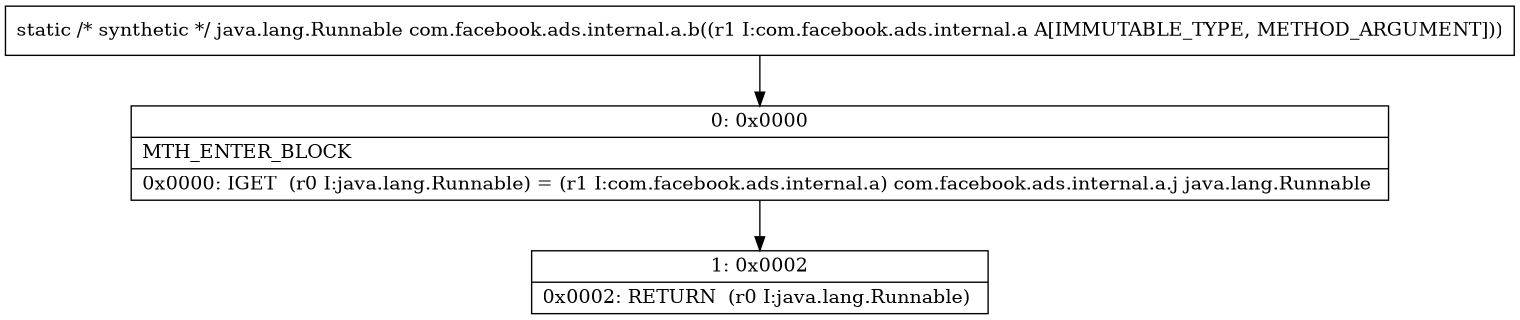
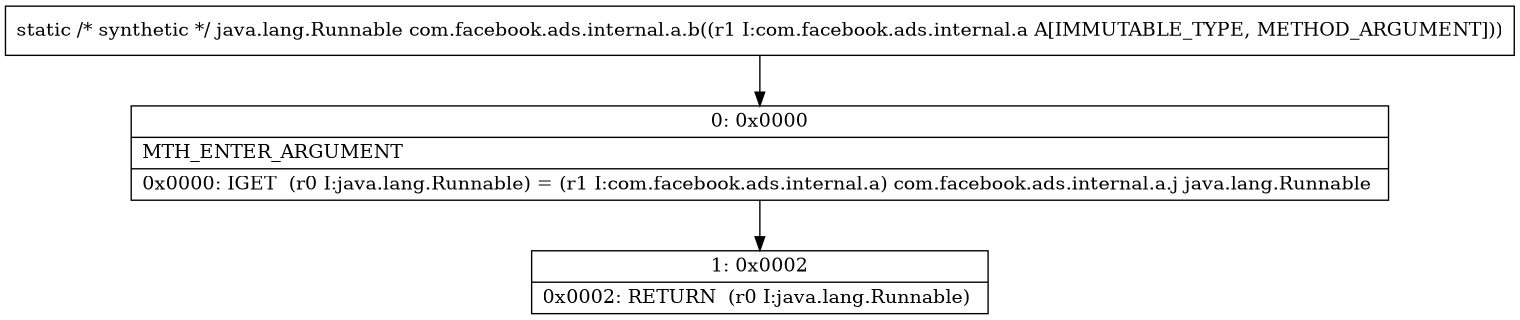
(247, 152) -> (273, 152)
